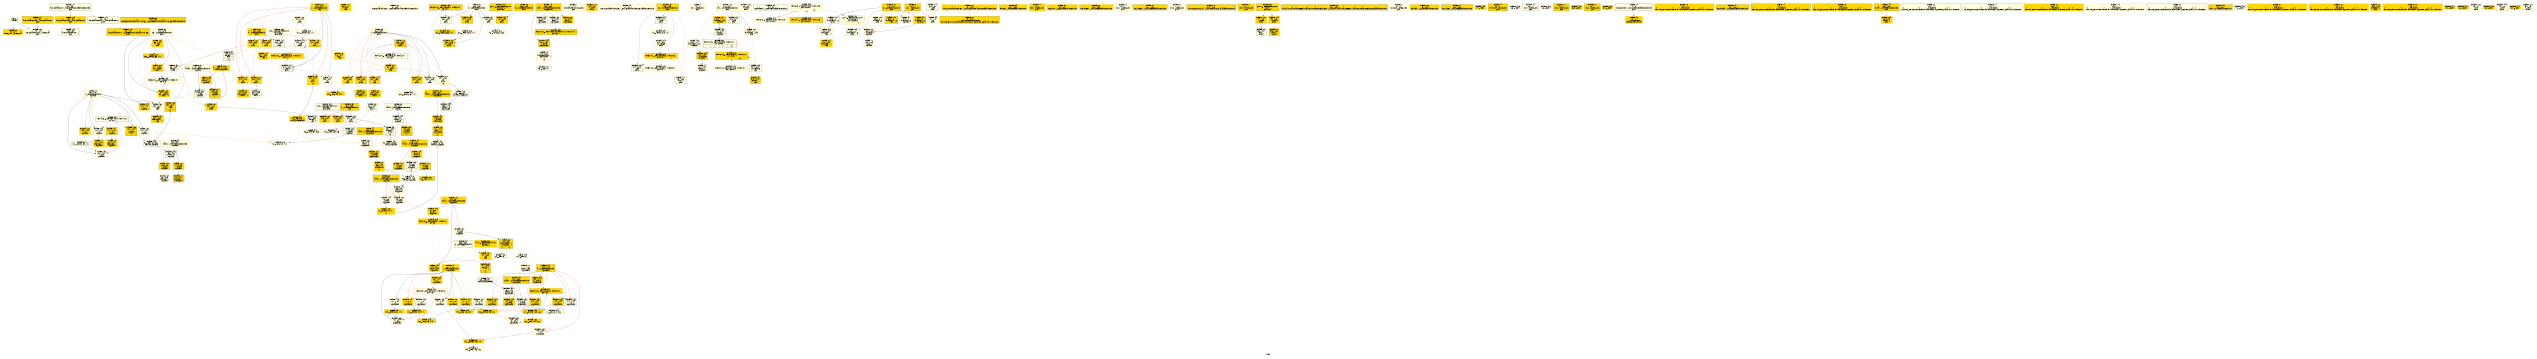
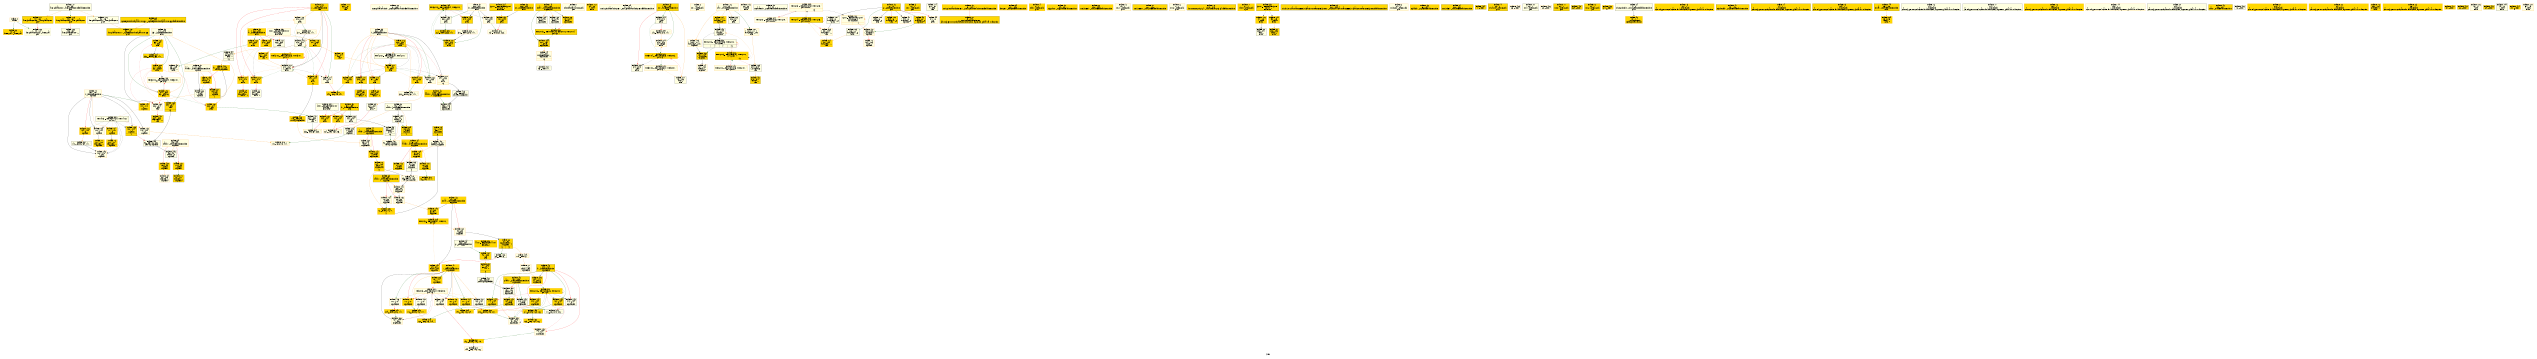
(438, 119) -> none
